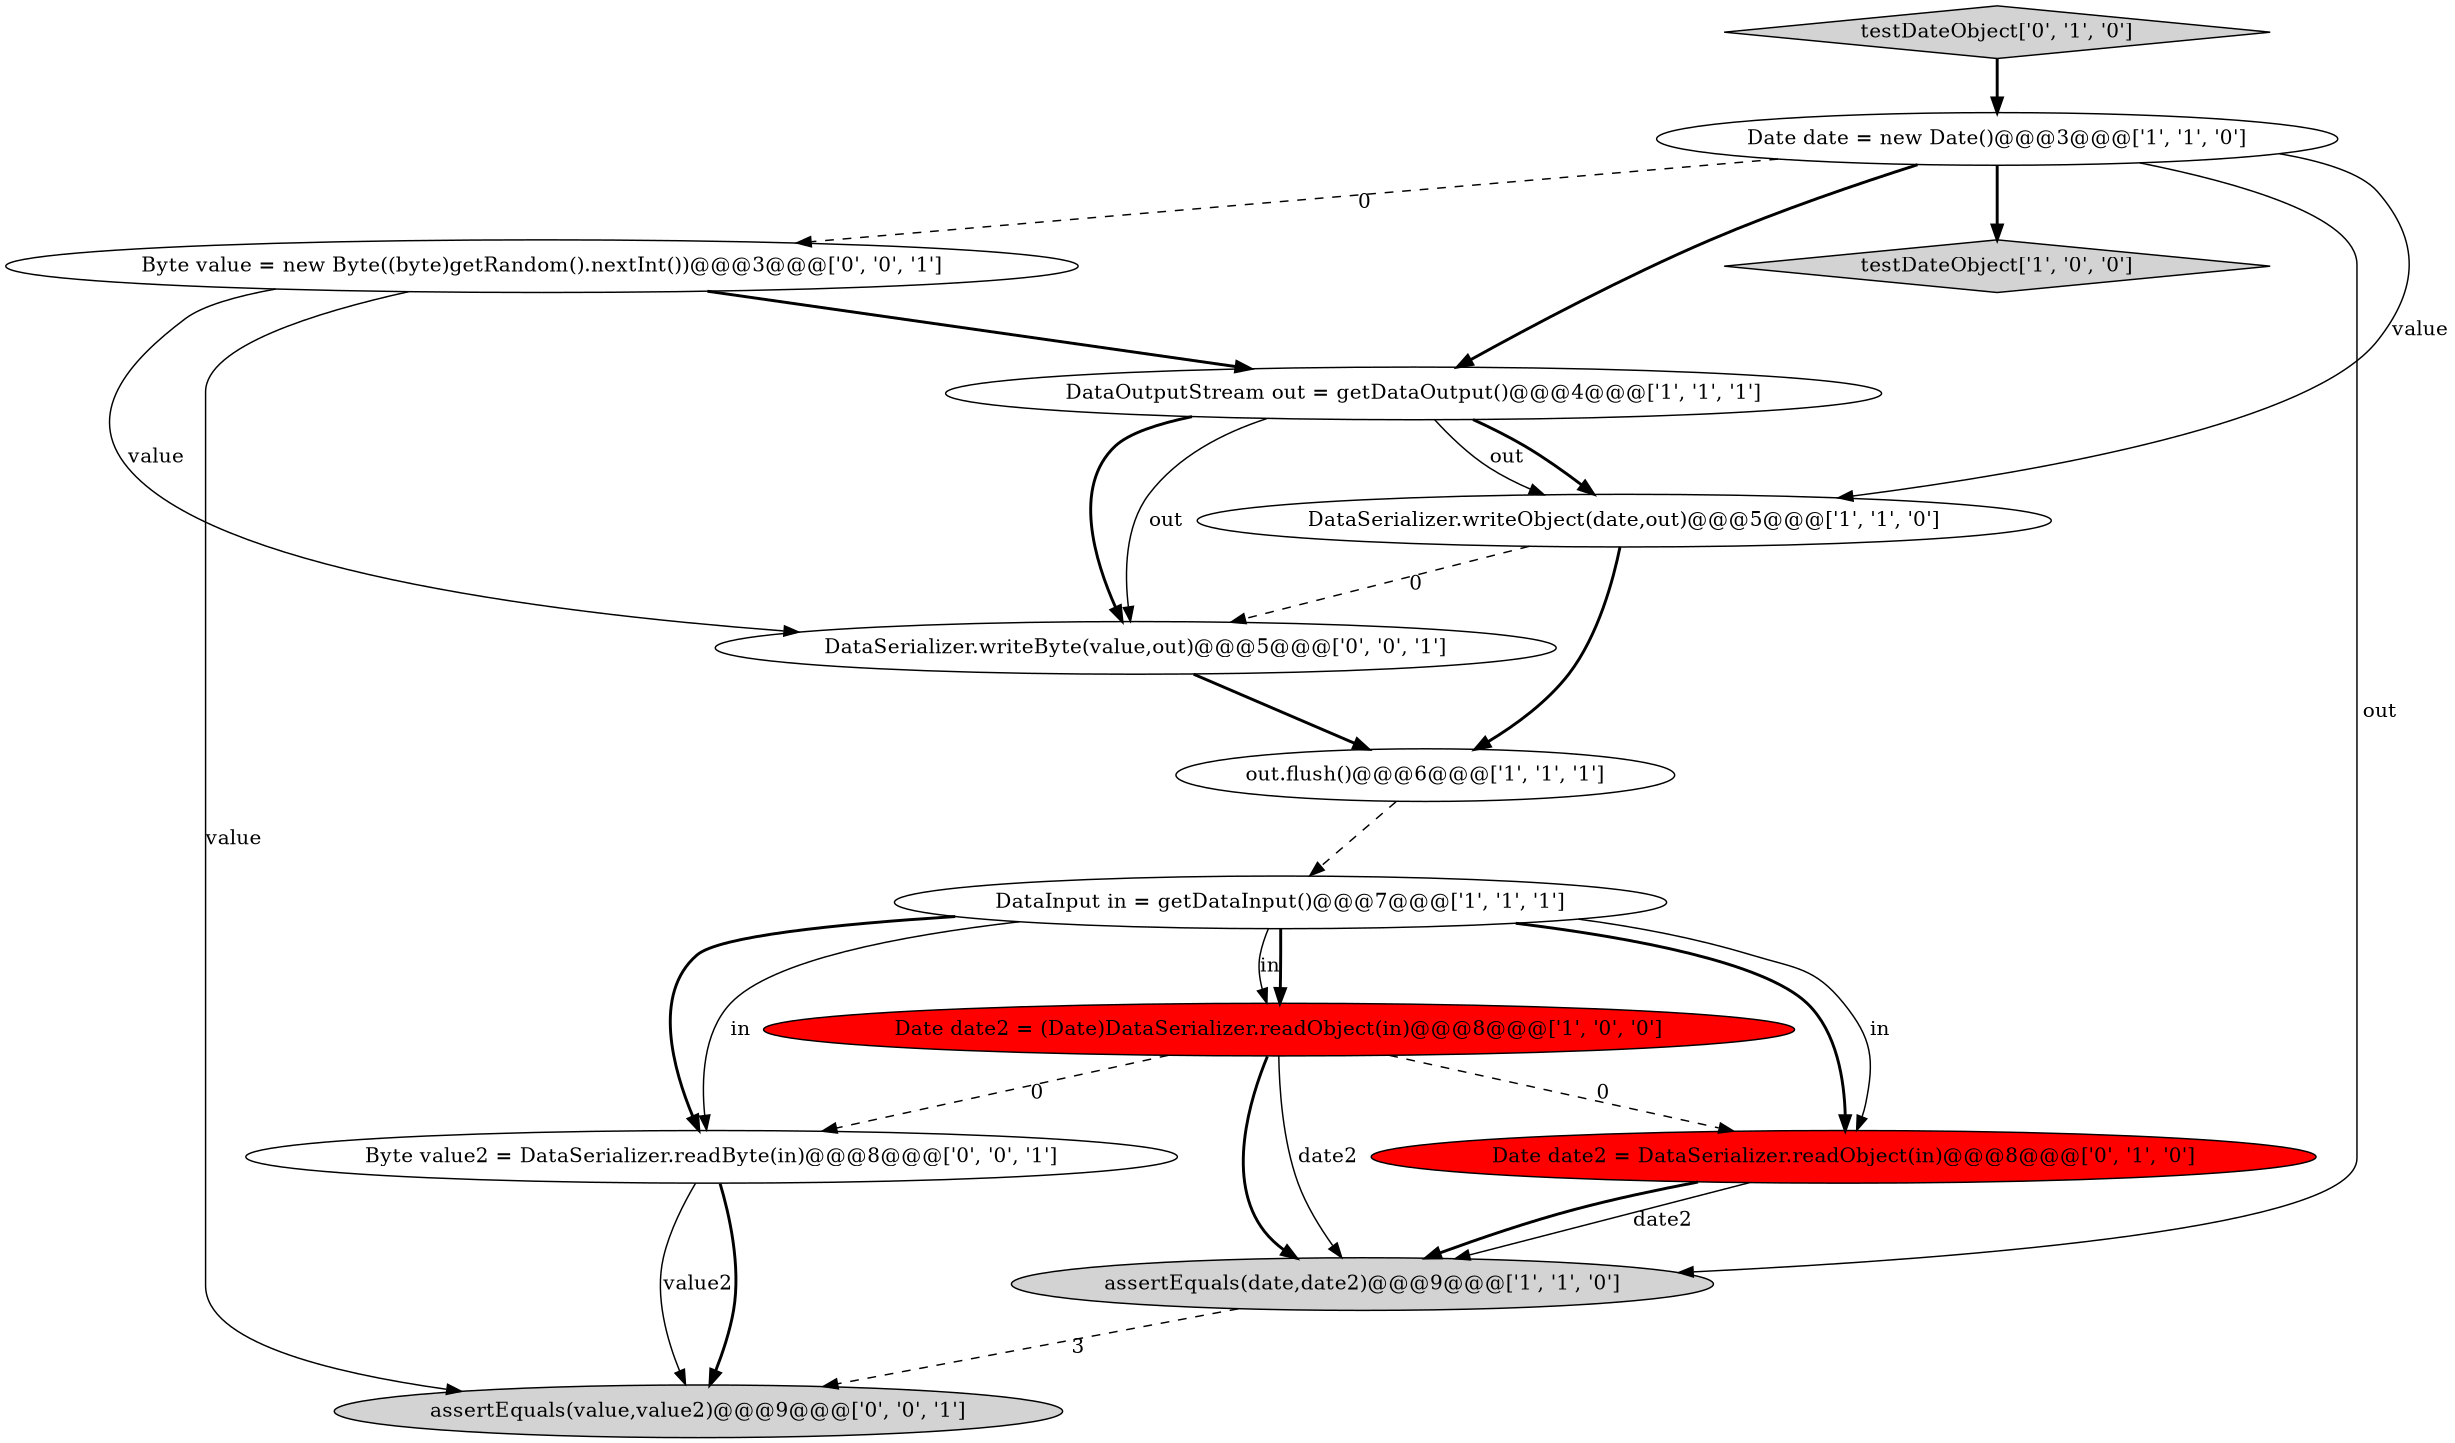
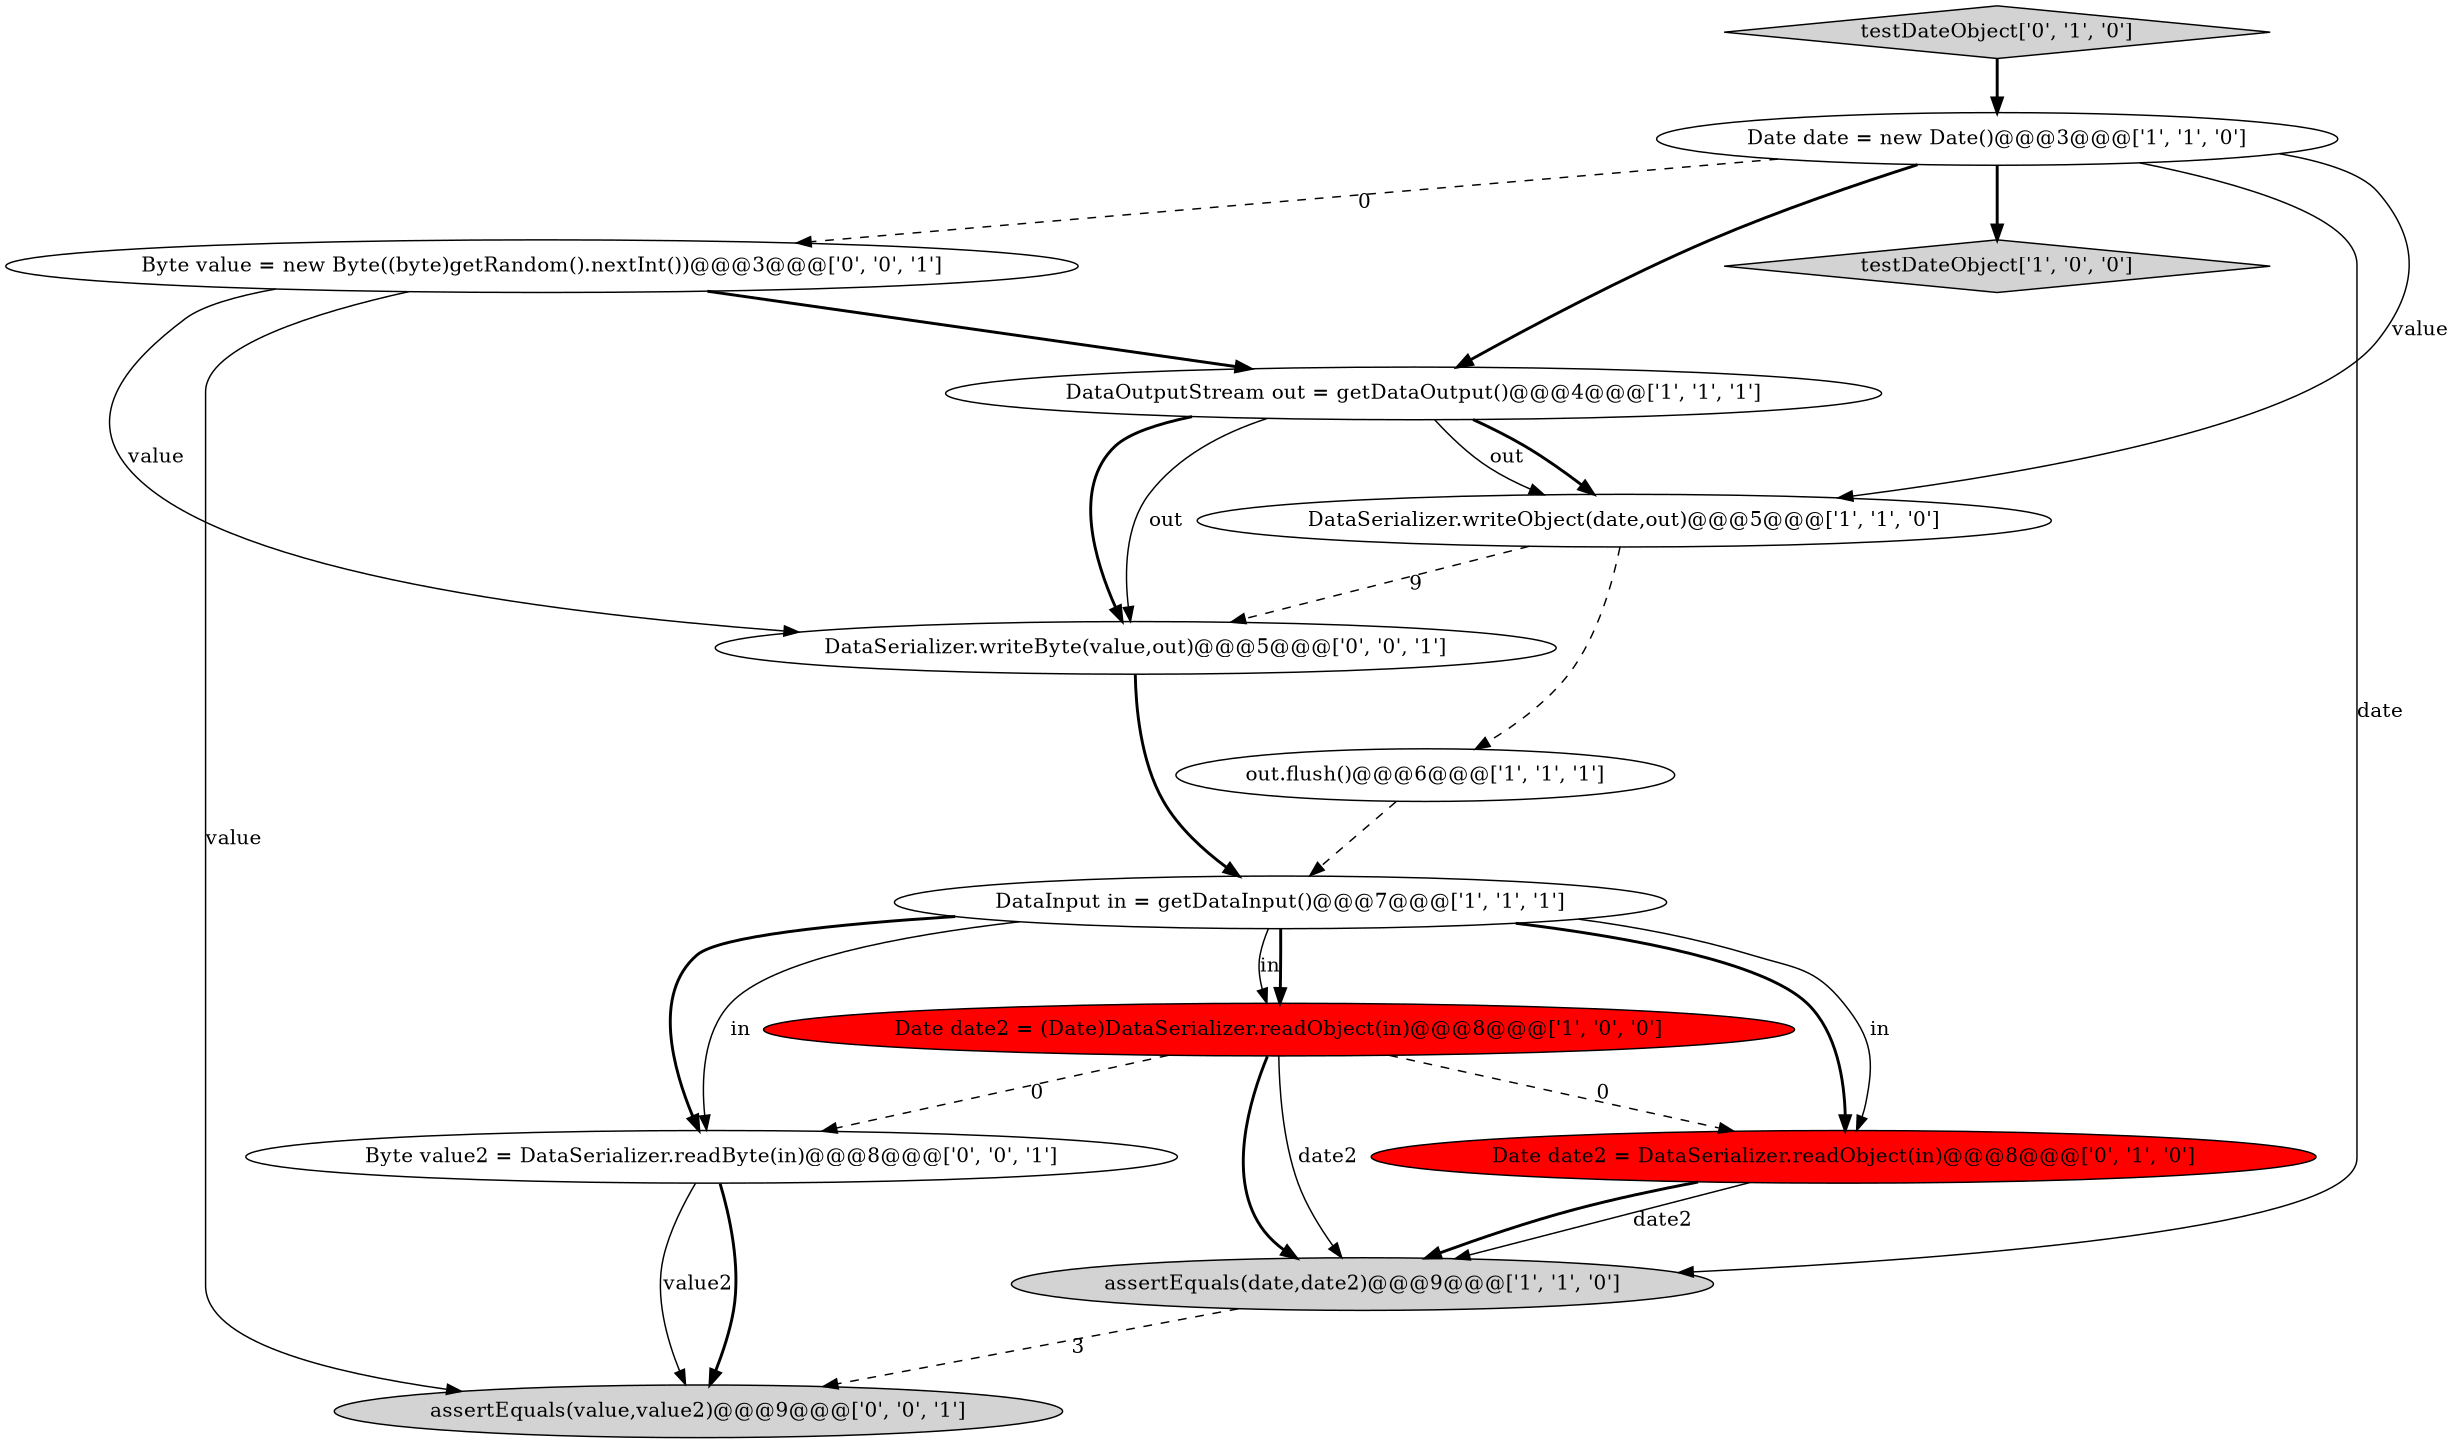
(1417, 584) -> (1417, 584)
(1578, 661) -> (1578, 661)
(1274, 709) -> (1155, 784)
(2380, 712) -> (2380, 712)
